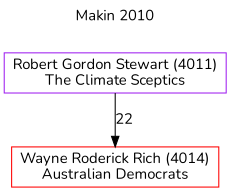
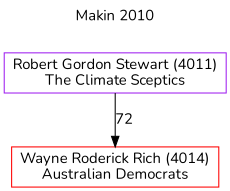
(124, 120) -> (124, 120)
